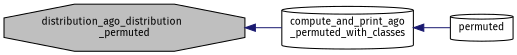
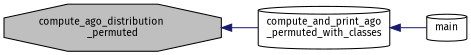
(124, 28) -> (113, 28)
(482, 28) -> (447, 28)
